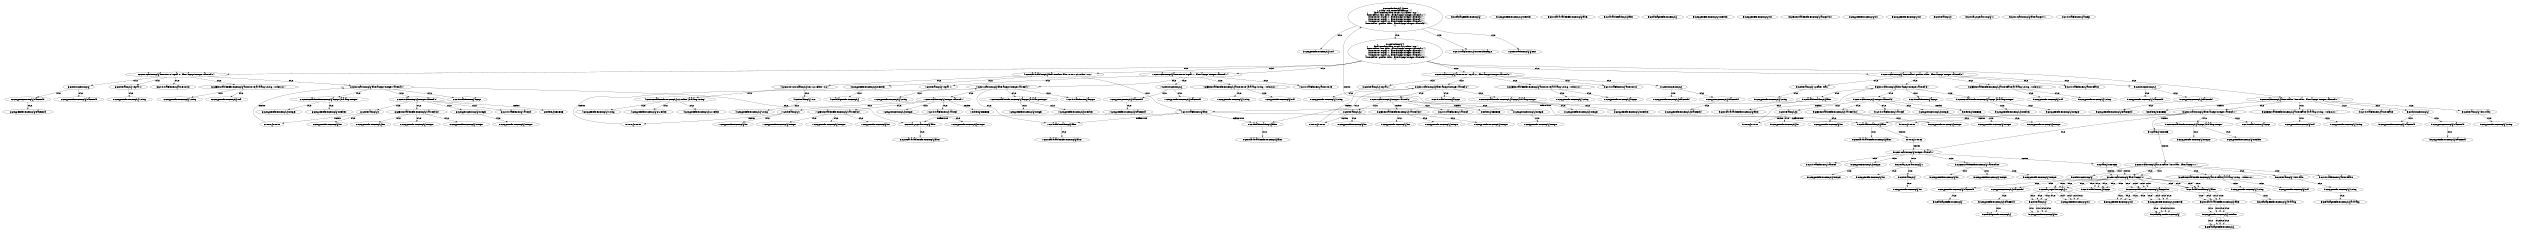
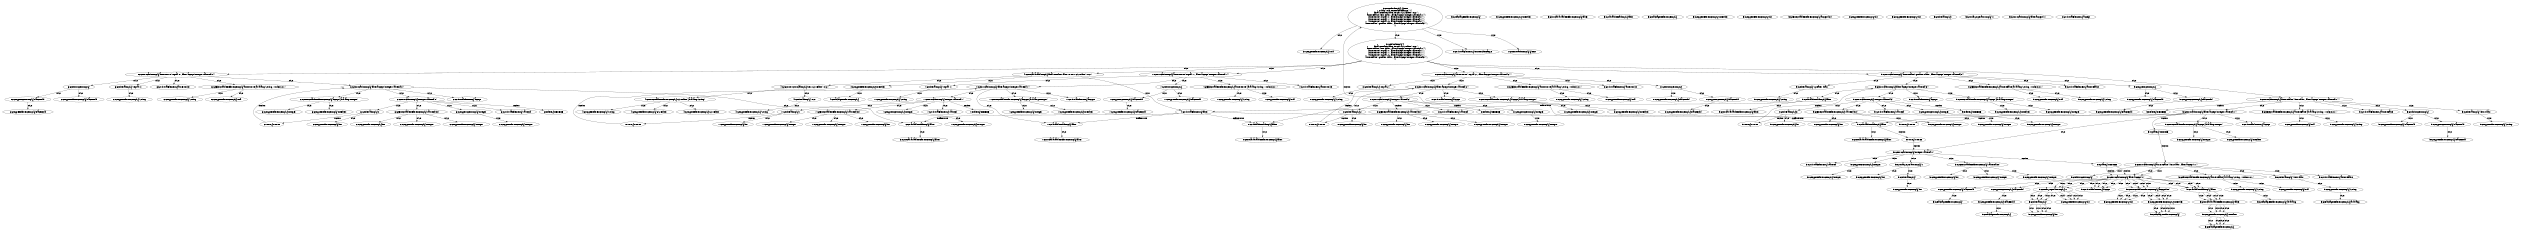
(2145, 87) -> (2145, 87)
(1621, 99) -> (1621, 99)
(920, 124) -> (920, 124)
